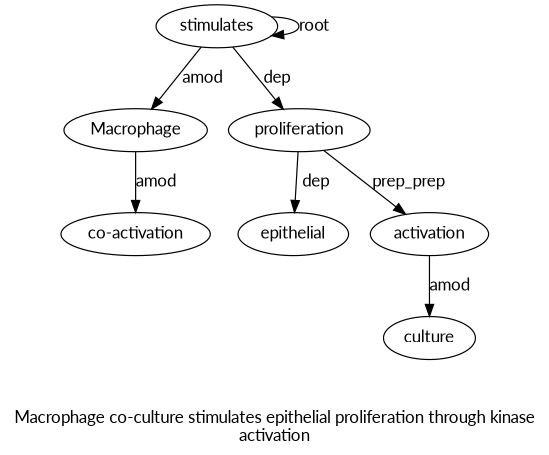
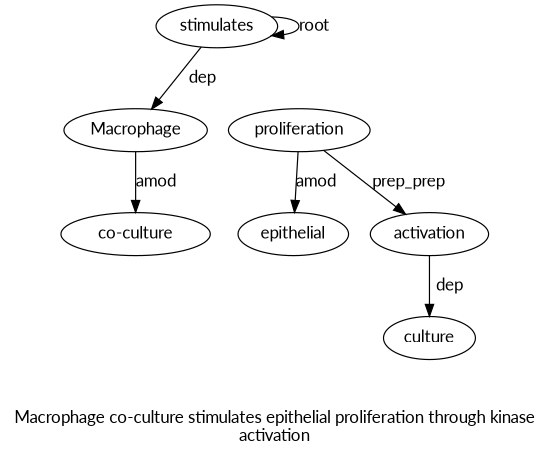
(254, 73) -> none
(203, 78) -> (203, 78)
(316, 182) -> (316, 182)
(136, 234) -> (136, 234)
(450, 286) -> (450, 286)
